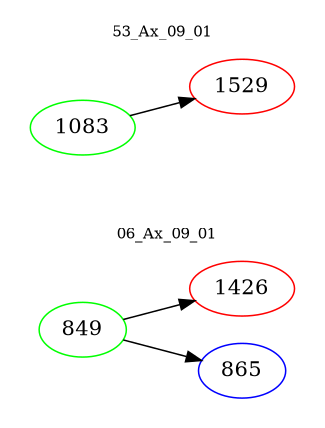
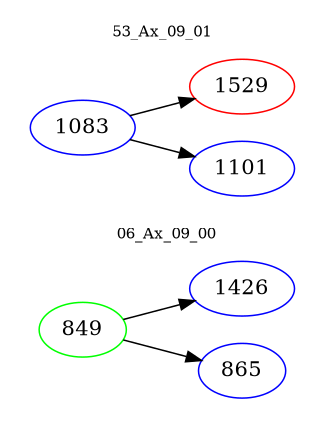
(83, 128) -> (83, 128)
none -> (242, 169)
(167, 235) -> (167, 235)
(242, 289) -> (242, 289)
